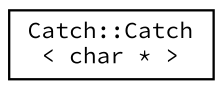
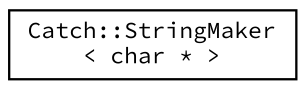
(111, 45) -> (153, 45)
